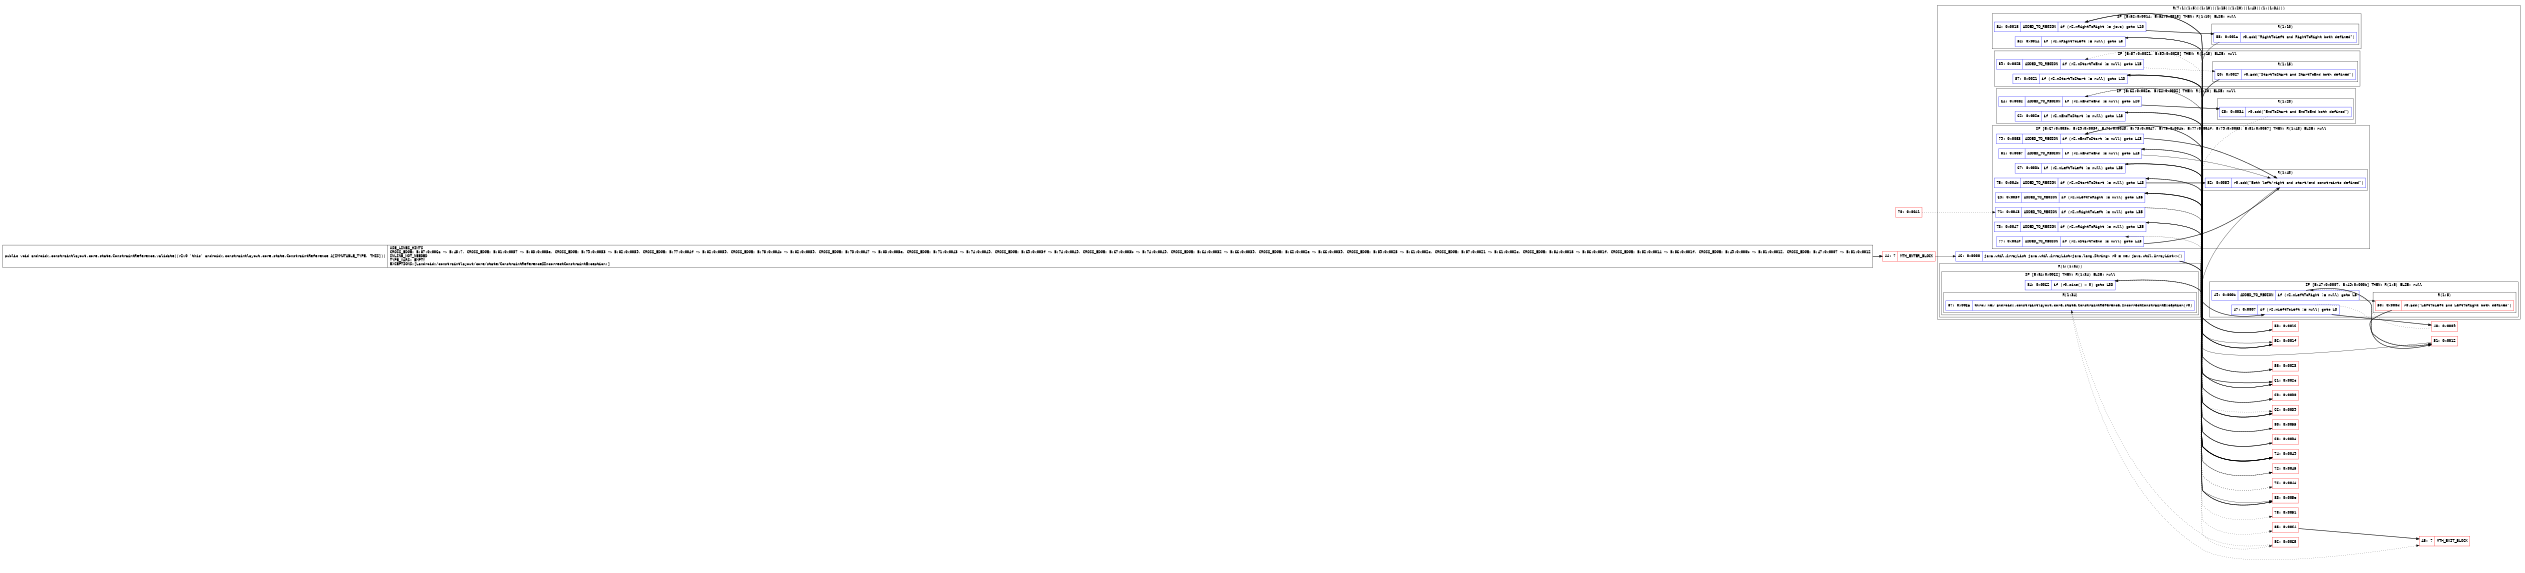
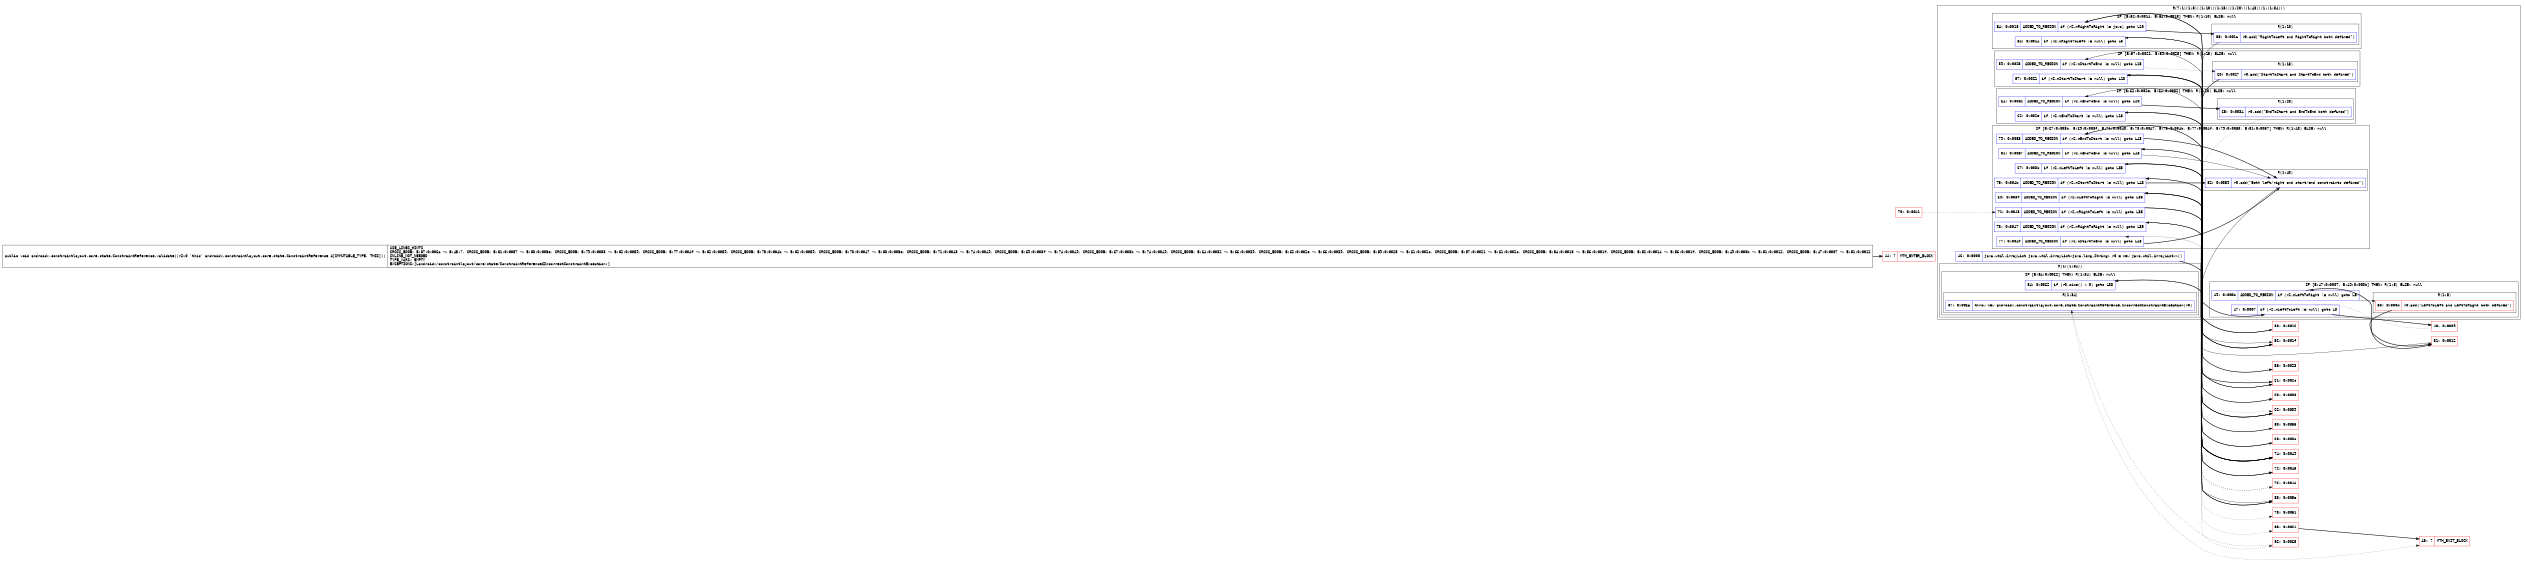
(1944, 256) -> none
(2202, 346) -> (2202, 197)
(2202, 347) -> (2202, 347)
